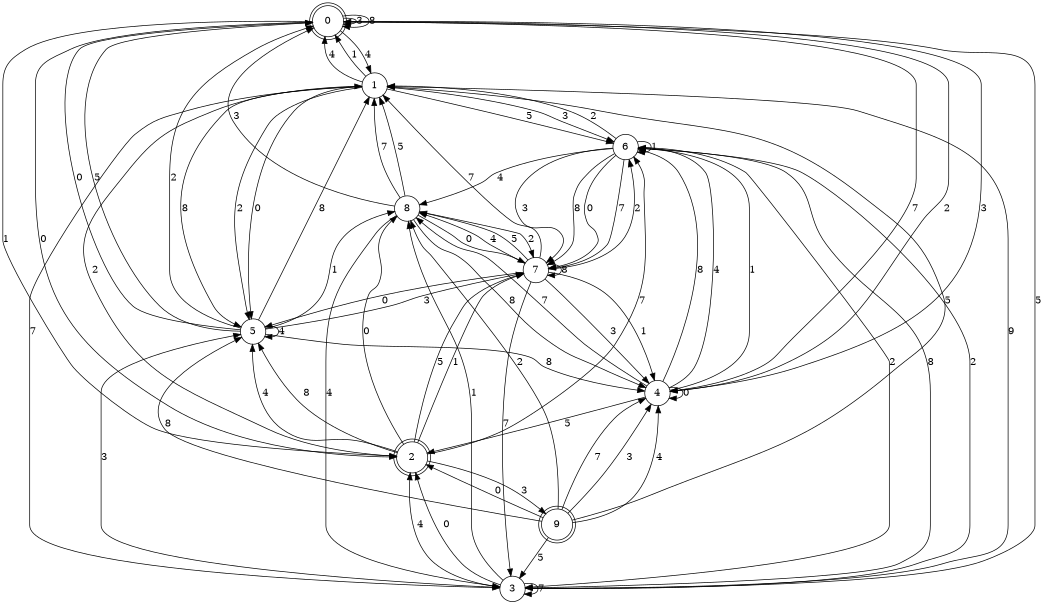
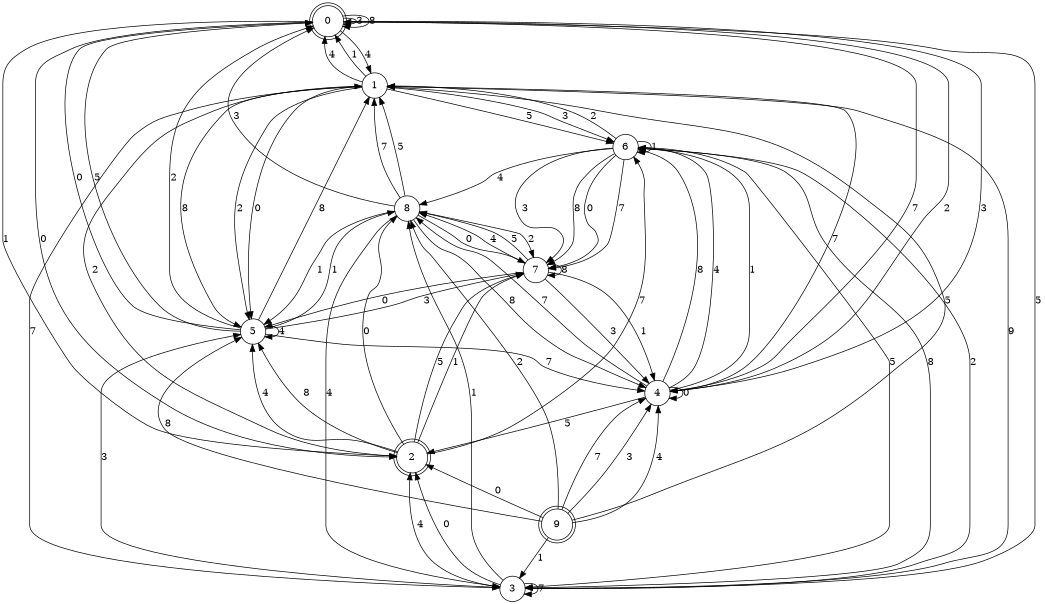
(467, 182) -> (853, 129)
(621, 242) -> none
none -> (321, 251)
(549, 362) -> (549, 362)
(893, 362) -> (893, 362)
(503, 424) -> none
(487, 478) -> none
(541, 558) -> (541, 558)
